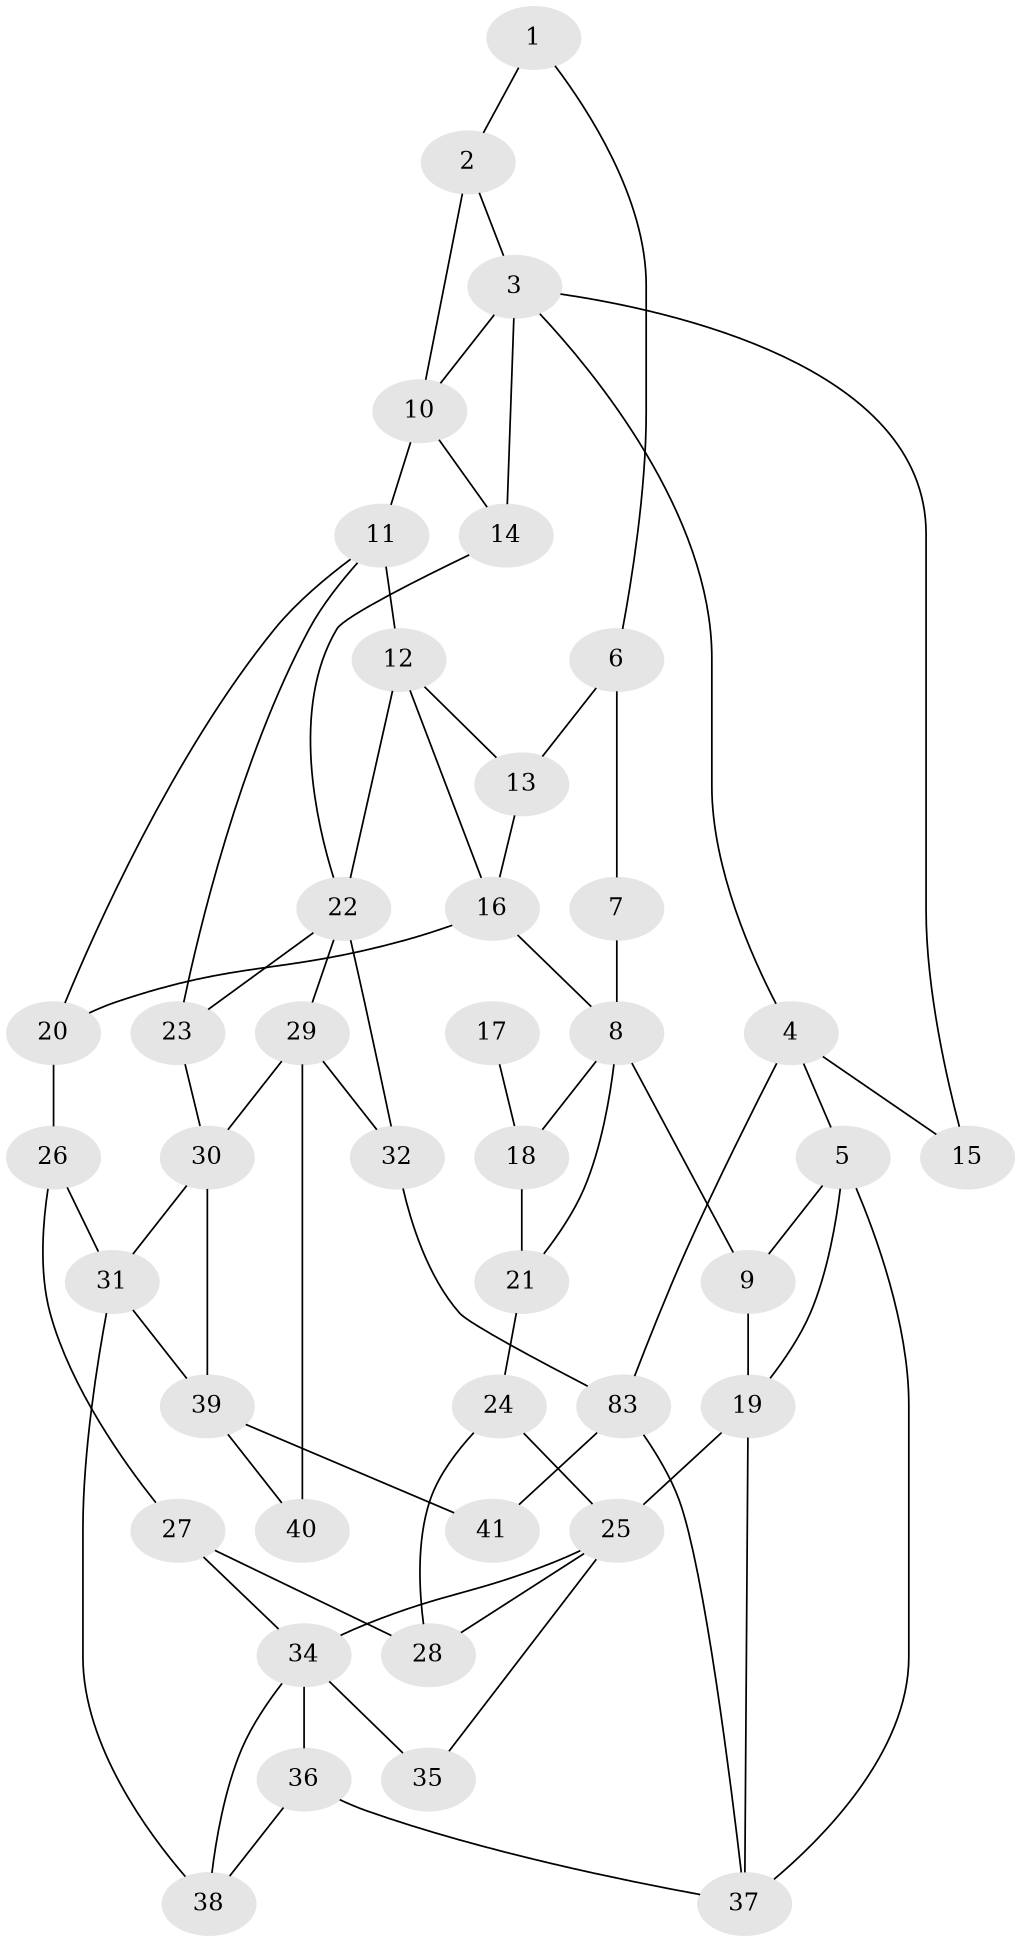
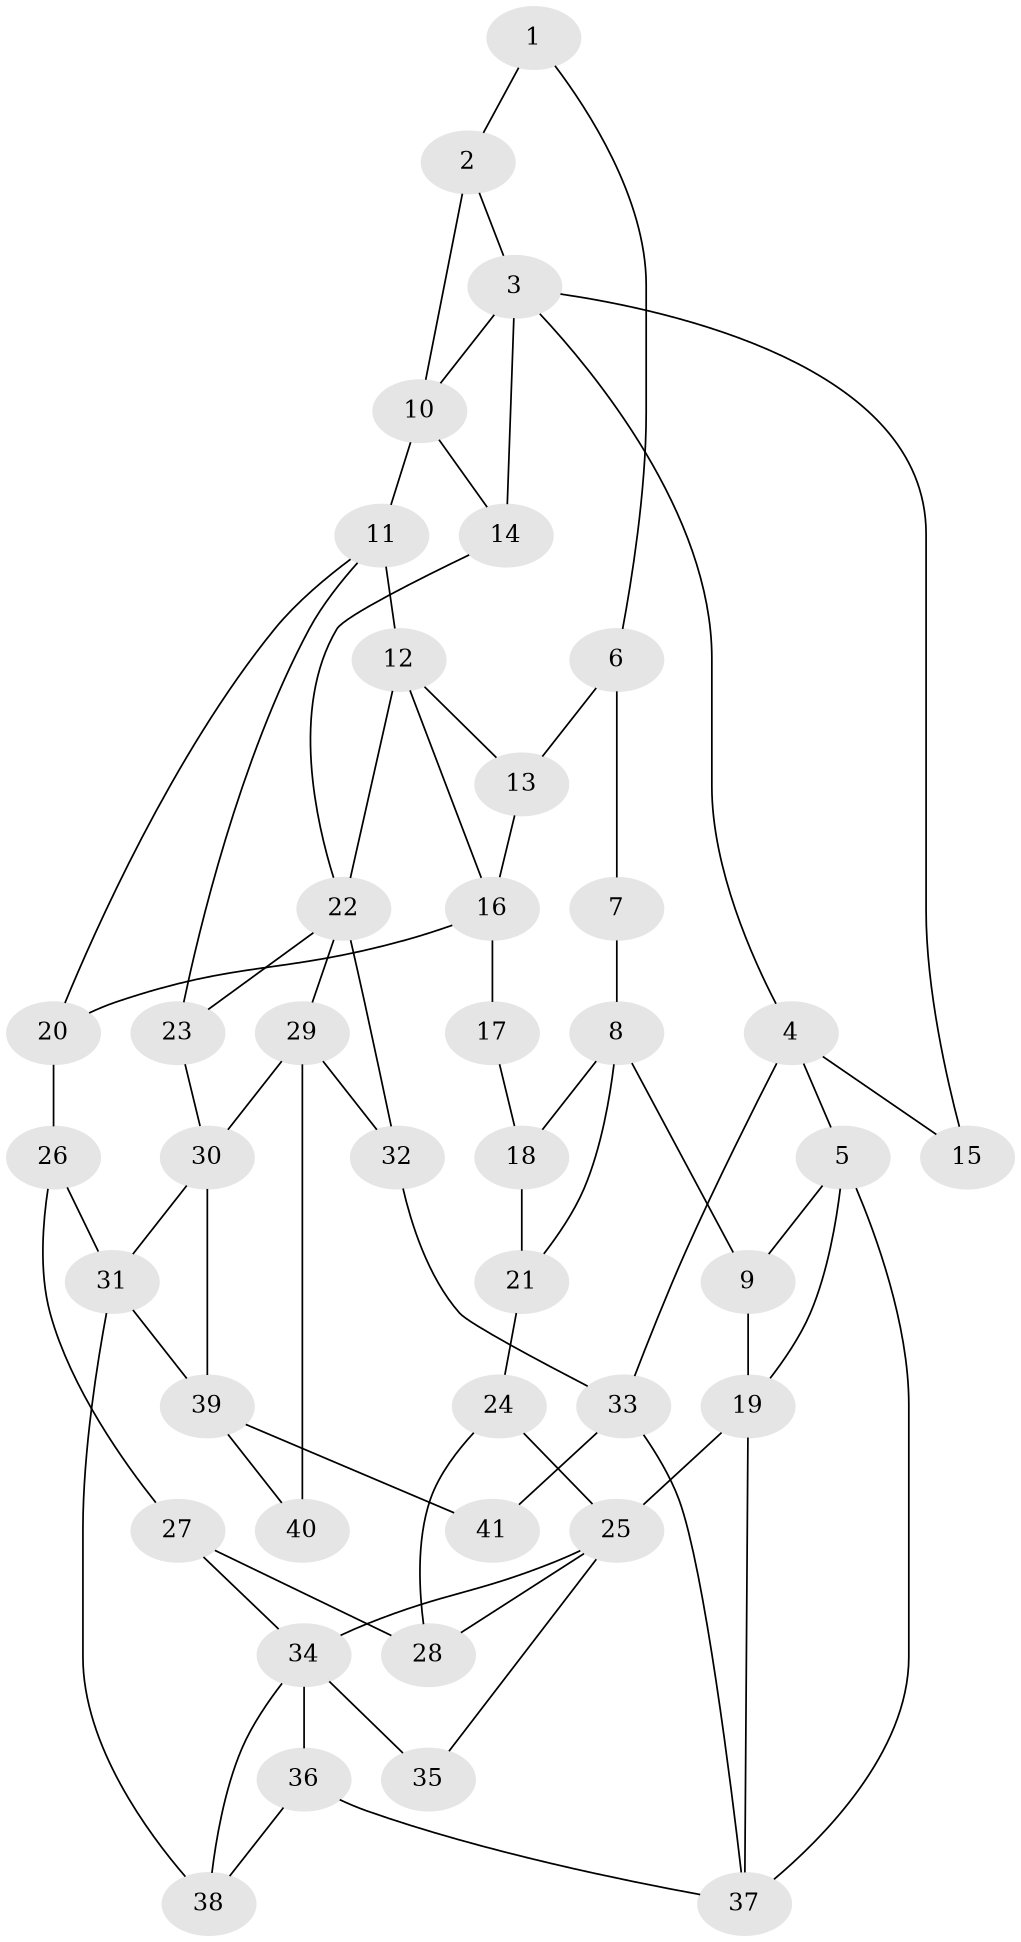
(554, 971) -> (492, 971)
(624, 1406) -> (624, 1406)
